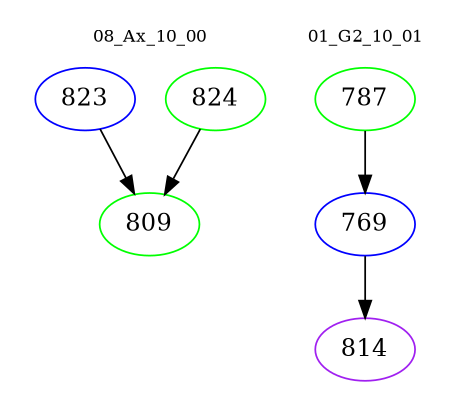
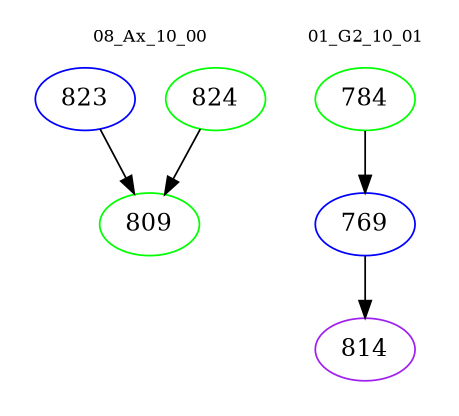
(365, 99) -> (365, 99)
